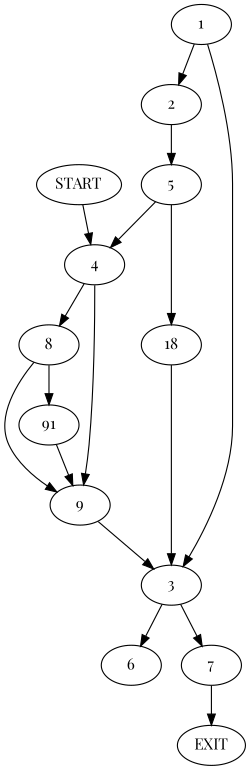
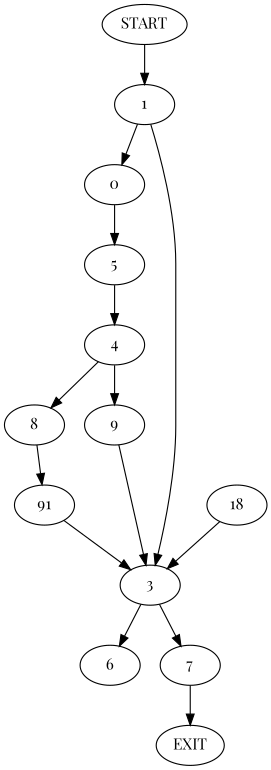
(171, 105) -> (115, 185)
(86, 219) -> (145, 59)
(171, 259) -> none
(5, 429) -> none
(62, 460) -> (93, 542)
